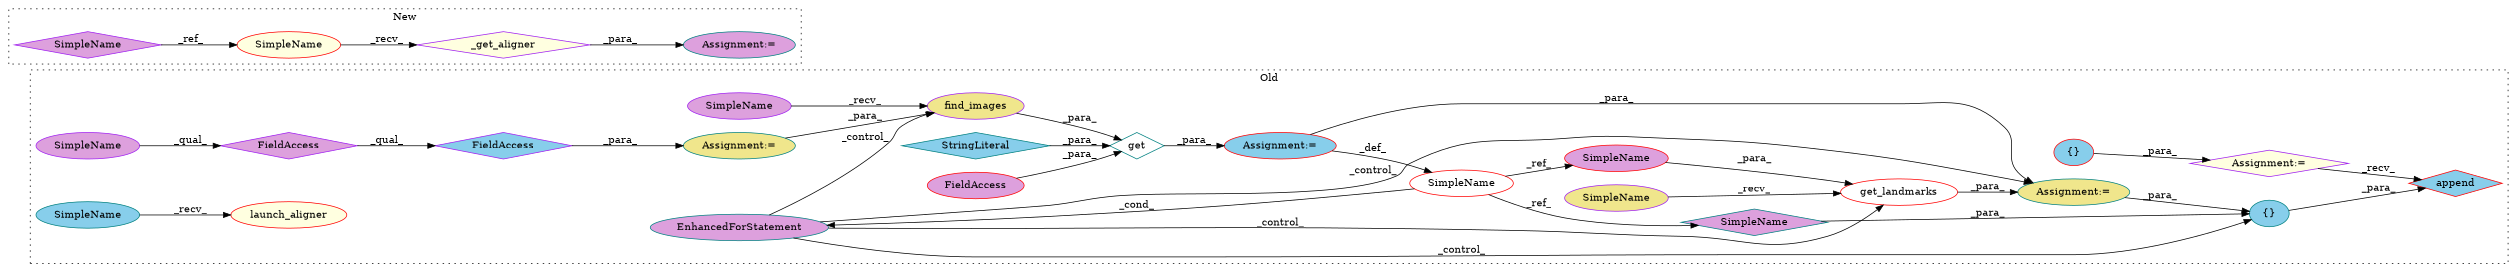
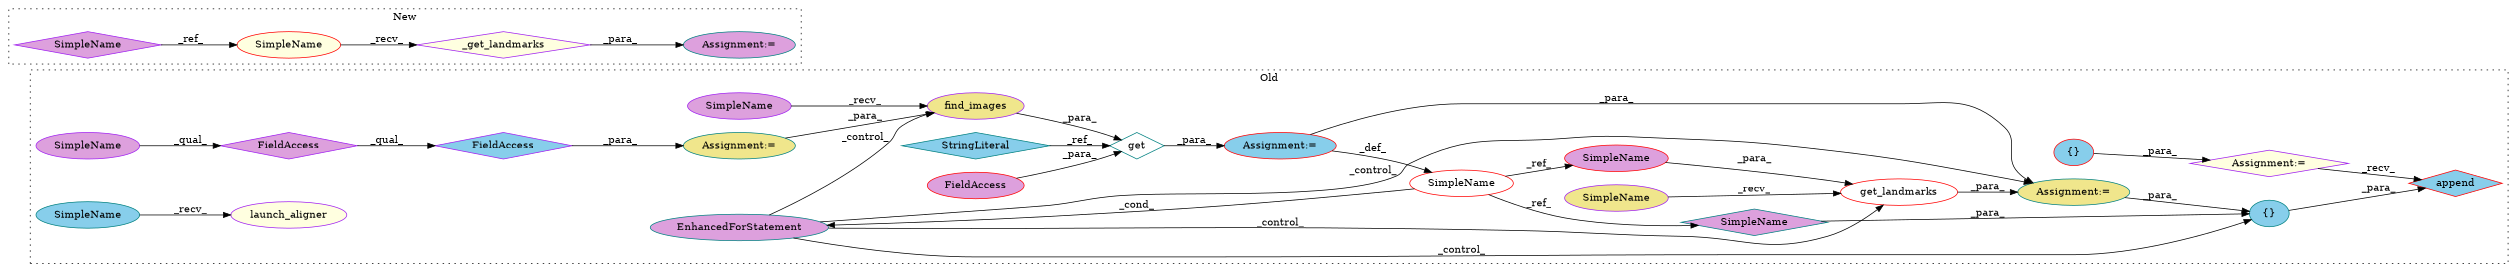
(503, 45) -> (503, 45)
(1080, 140) -> (1080, 140)
(289, 215) -> (289, 215)
